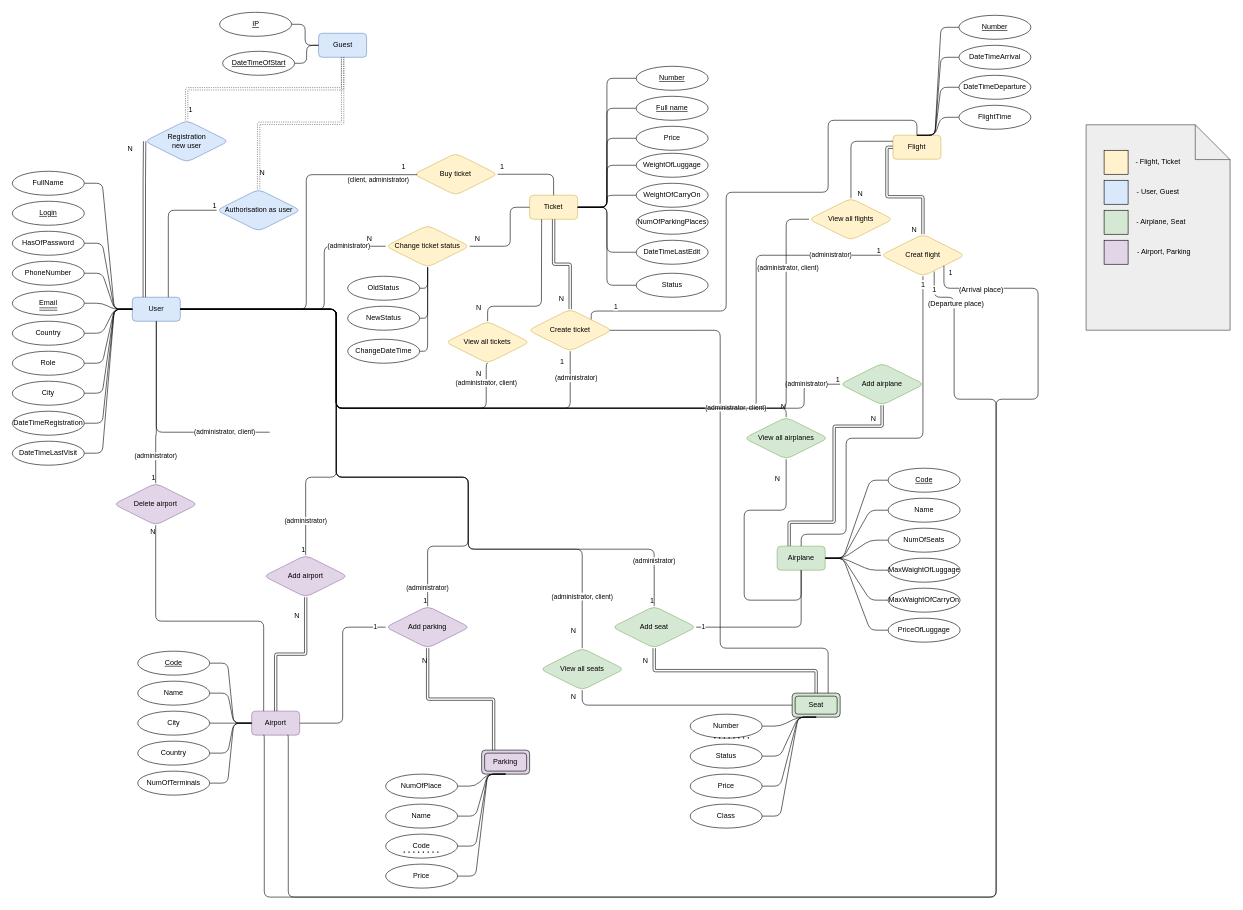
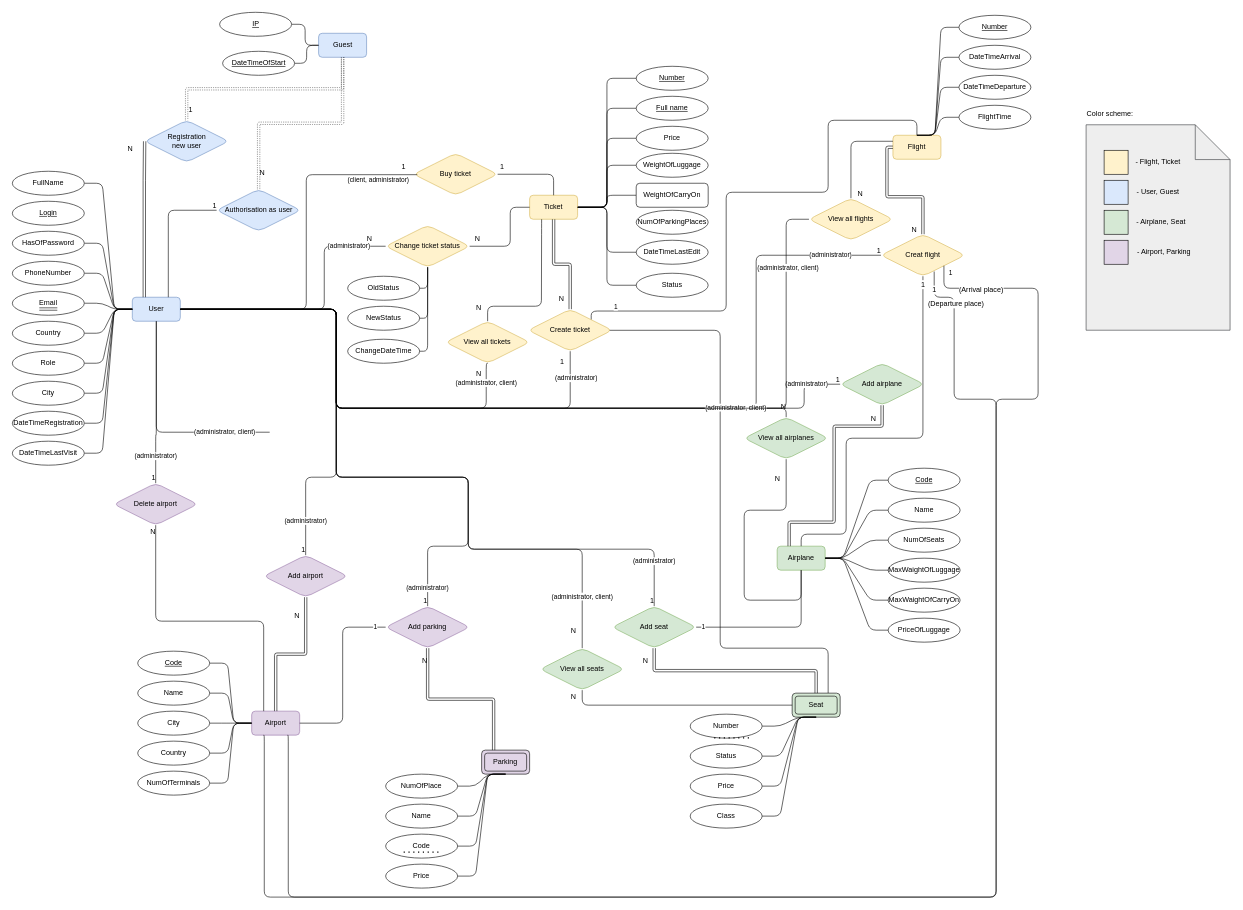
none -> (1110, 114)
(672, 195) -> (672, 195)
